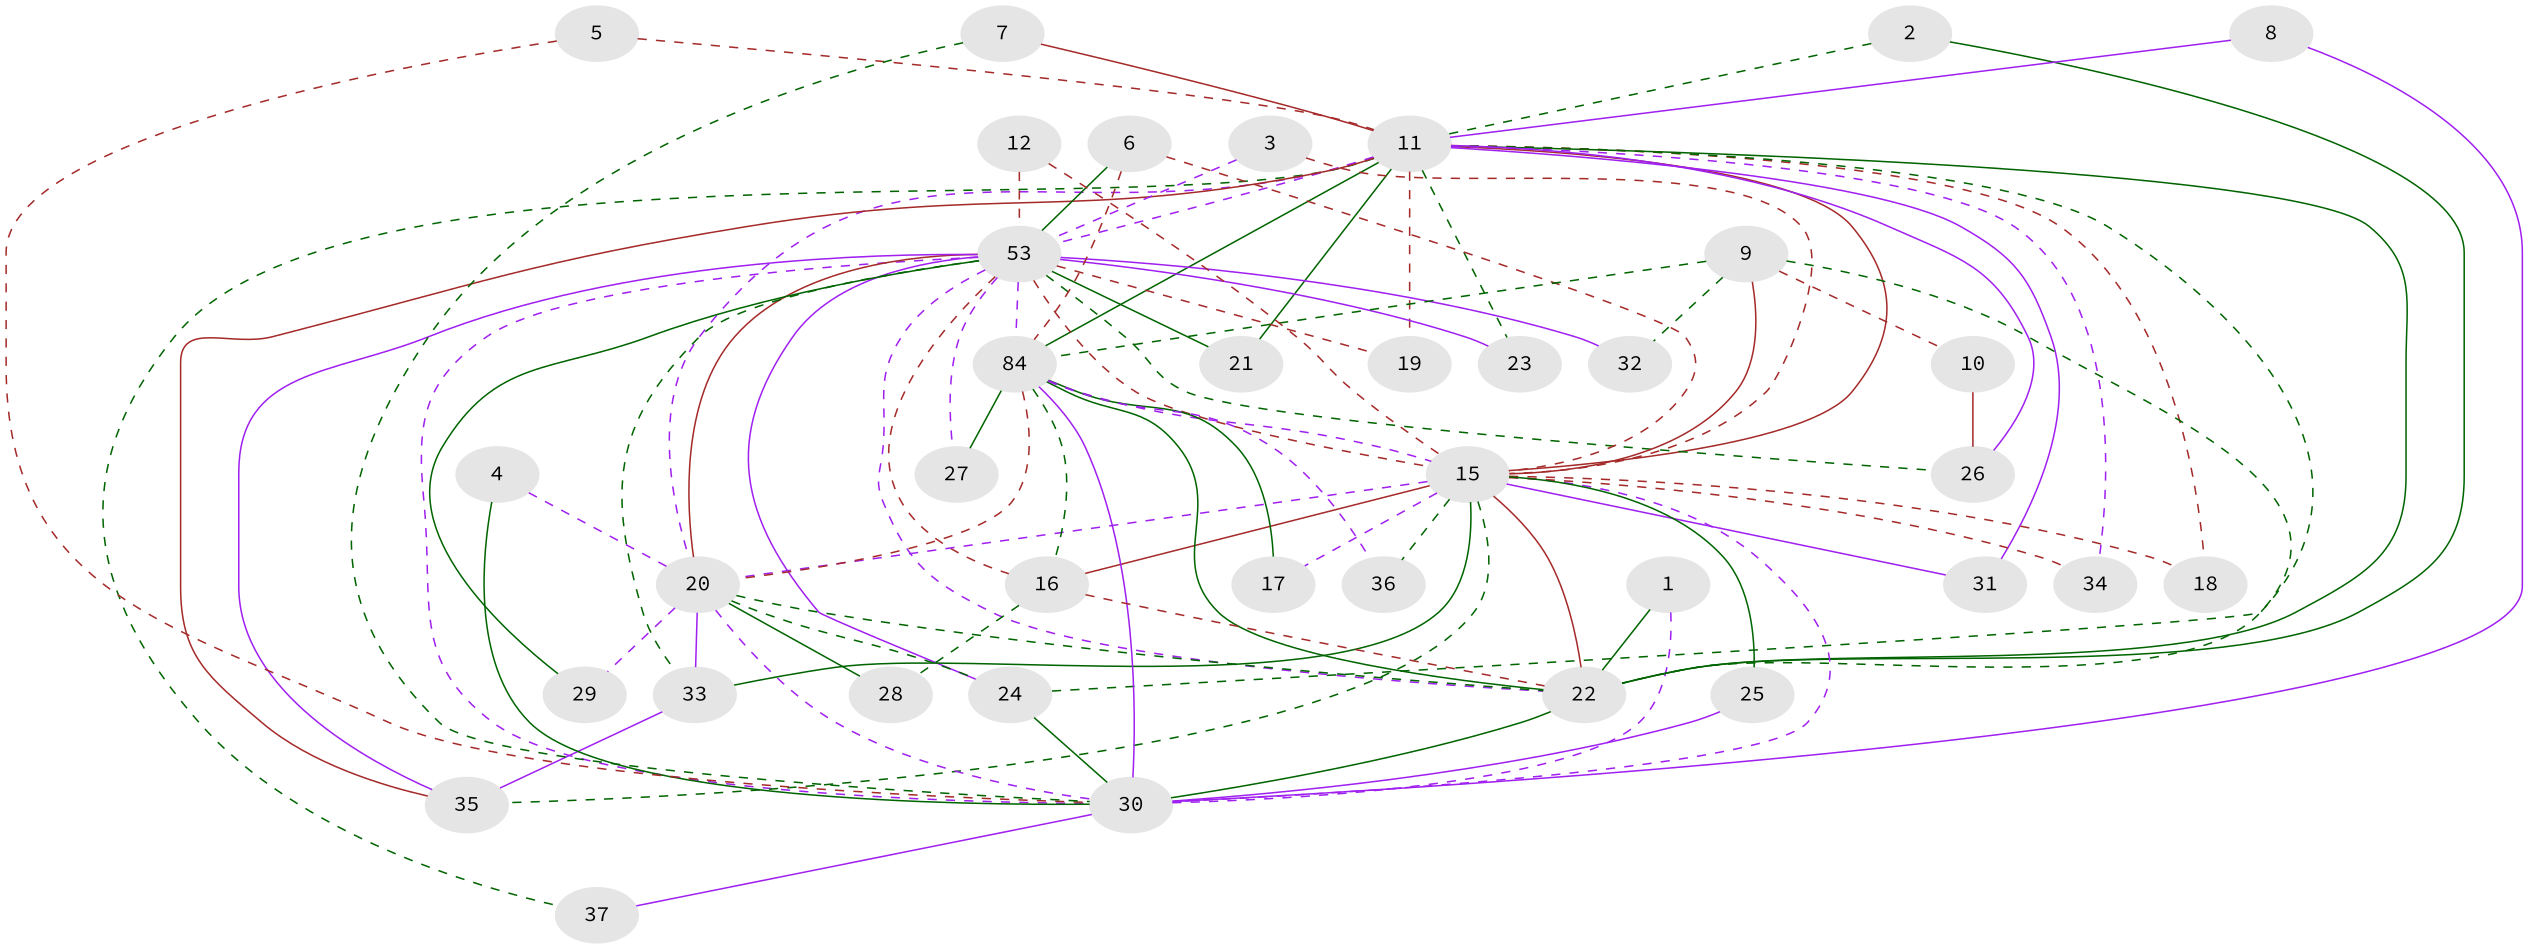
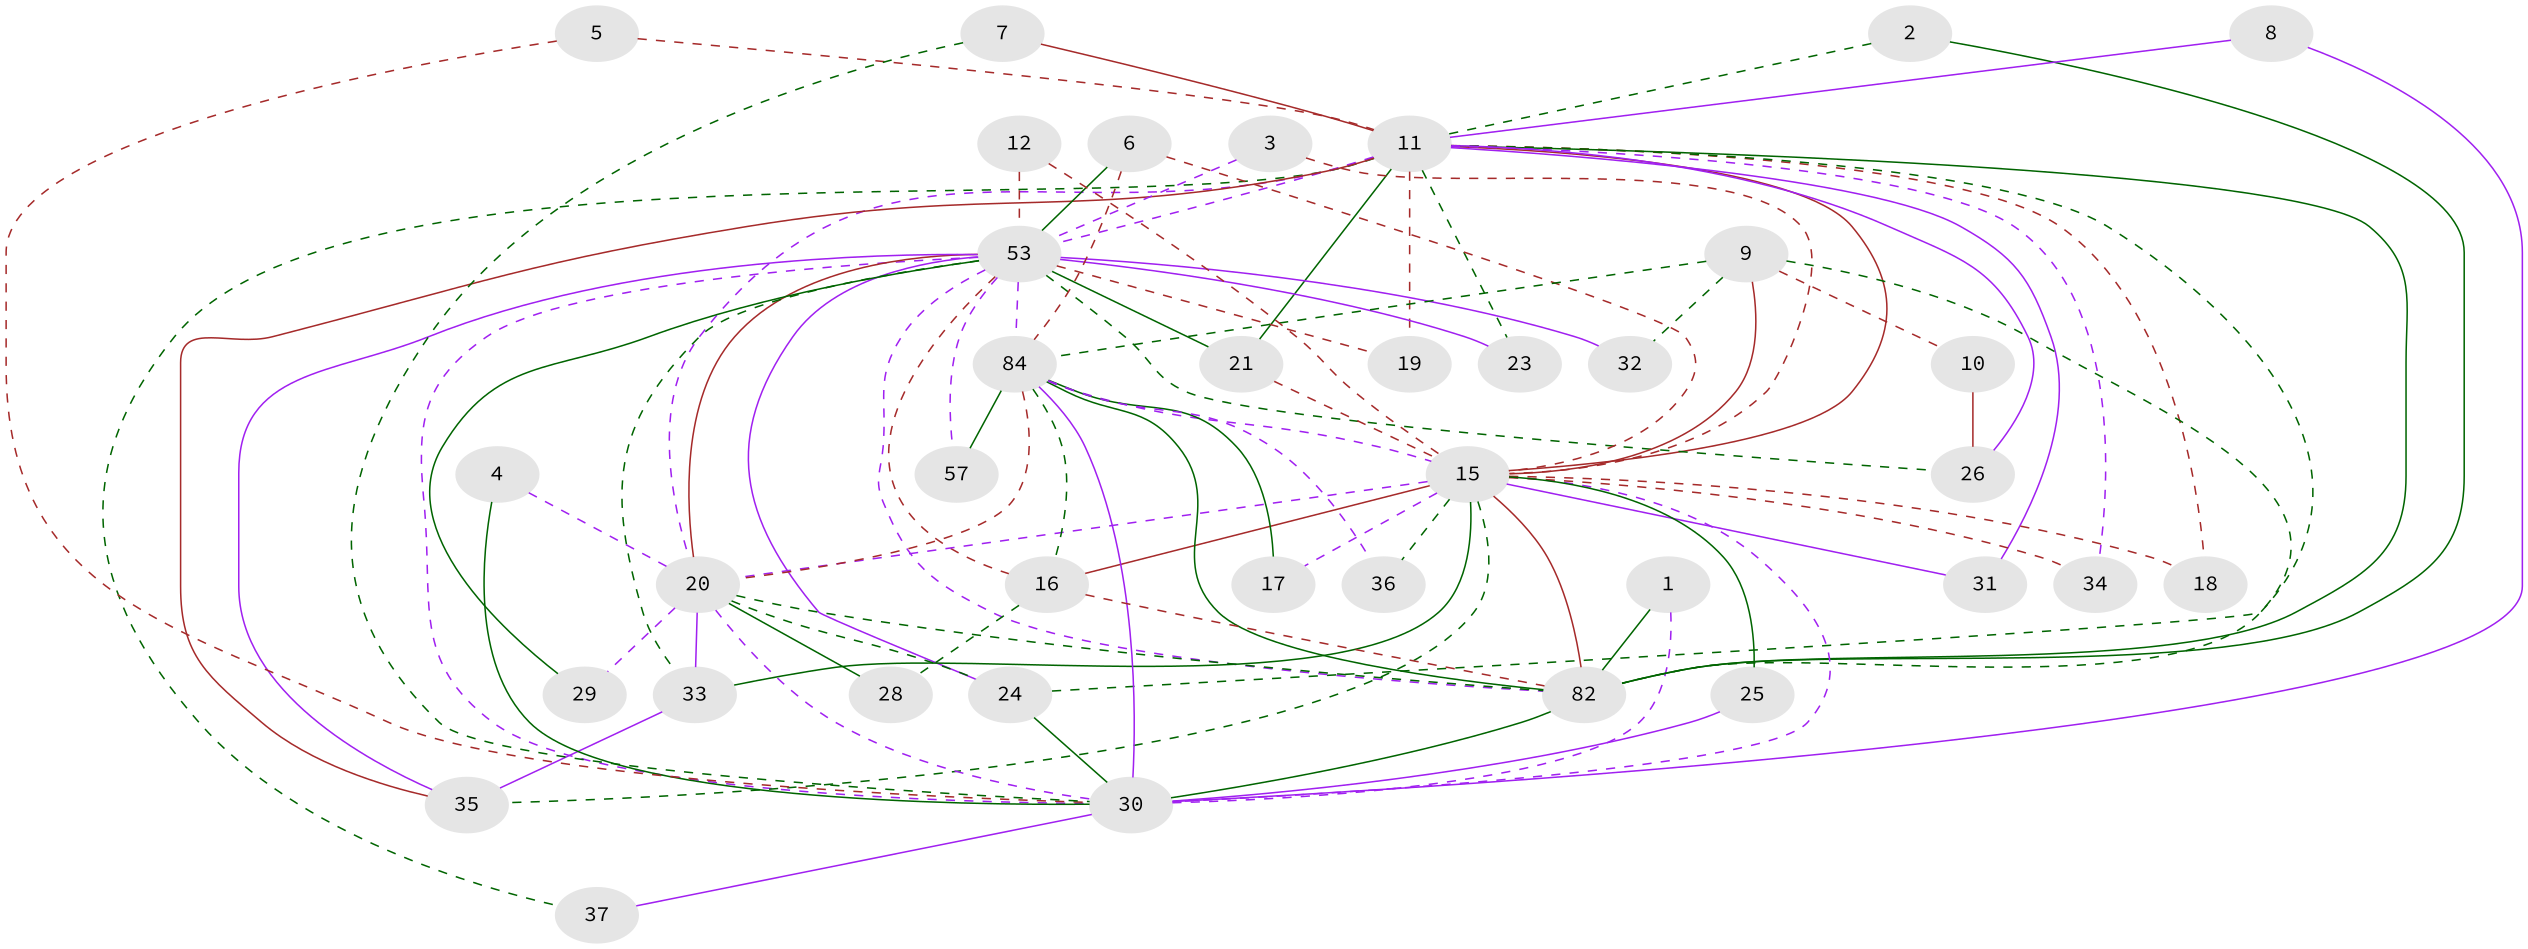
(1212, 254) -> none
(1142, 395) -> (1330, 408)
(957, 474) -> (957, 474)
(1584, 695) -> (1584, 695)
